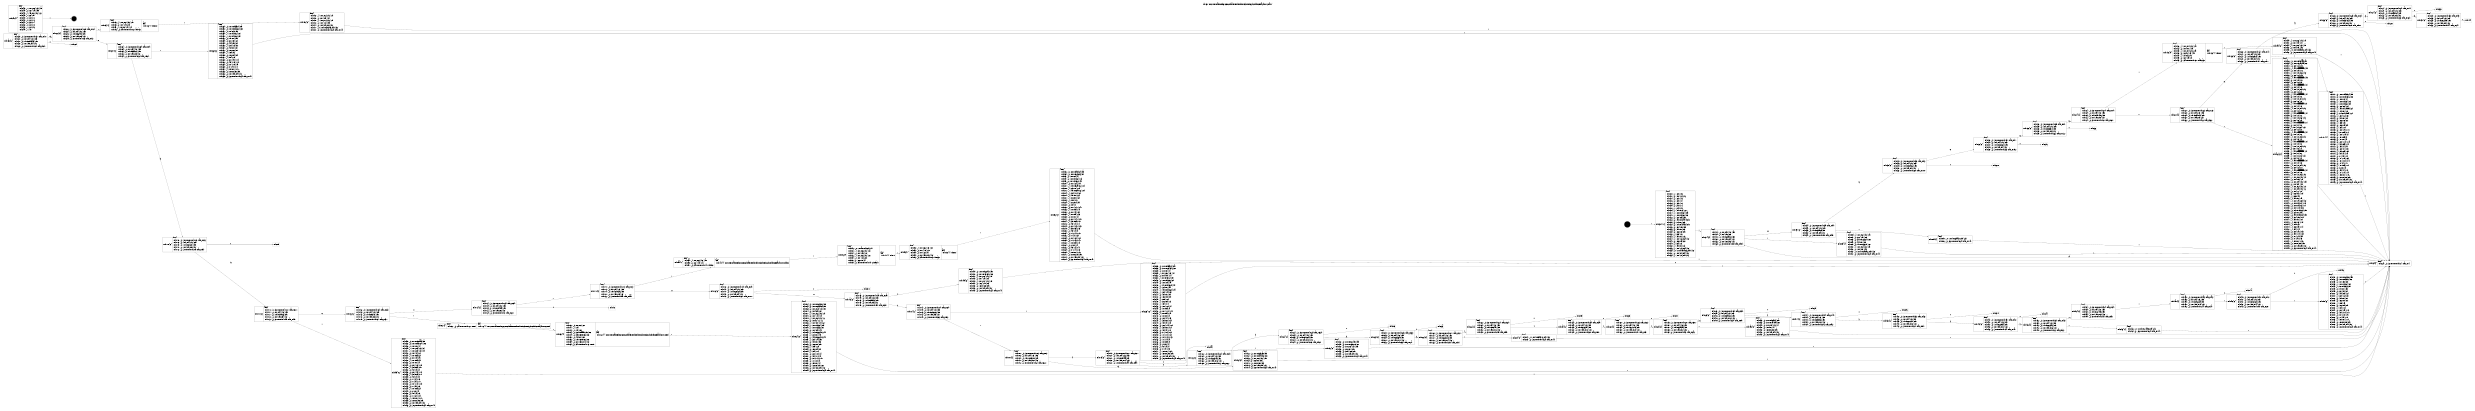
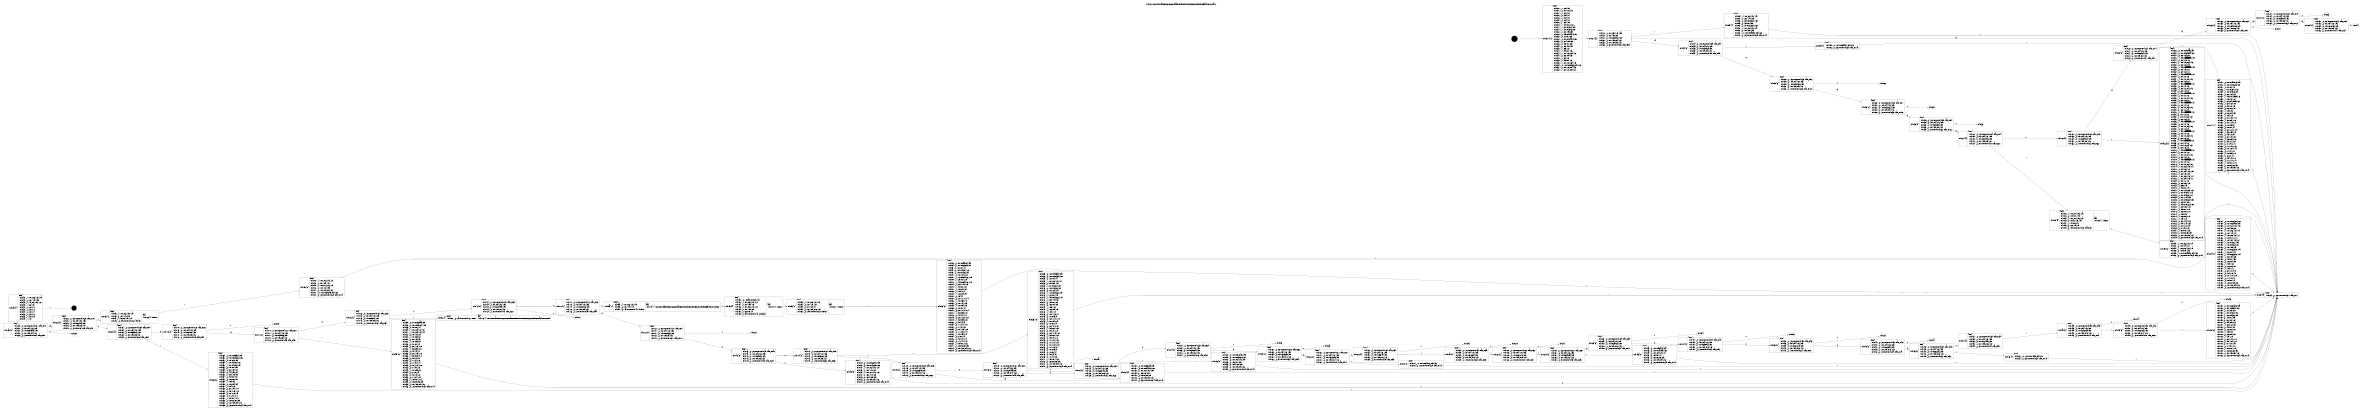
(612, 335) -> none
